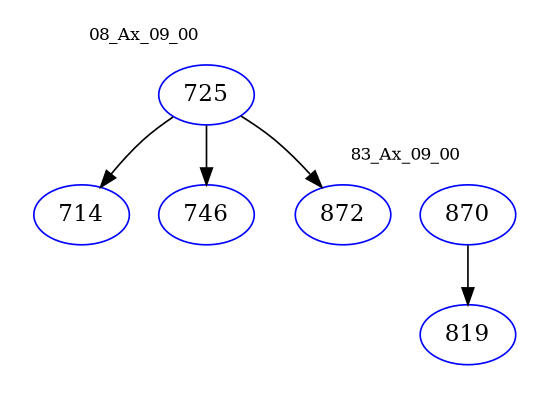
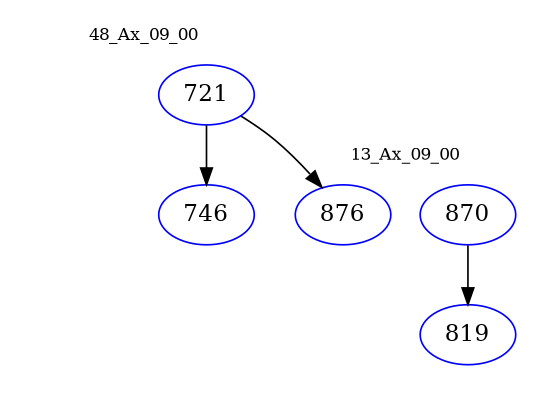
(144, 36) -> (144, 36)
(206, 95) -> (206, 95)
(405, 156) -> (405, 156)
(82, 215) -> none
(343, 215) -> (343, 215)
